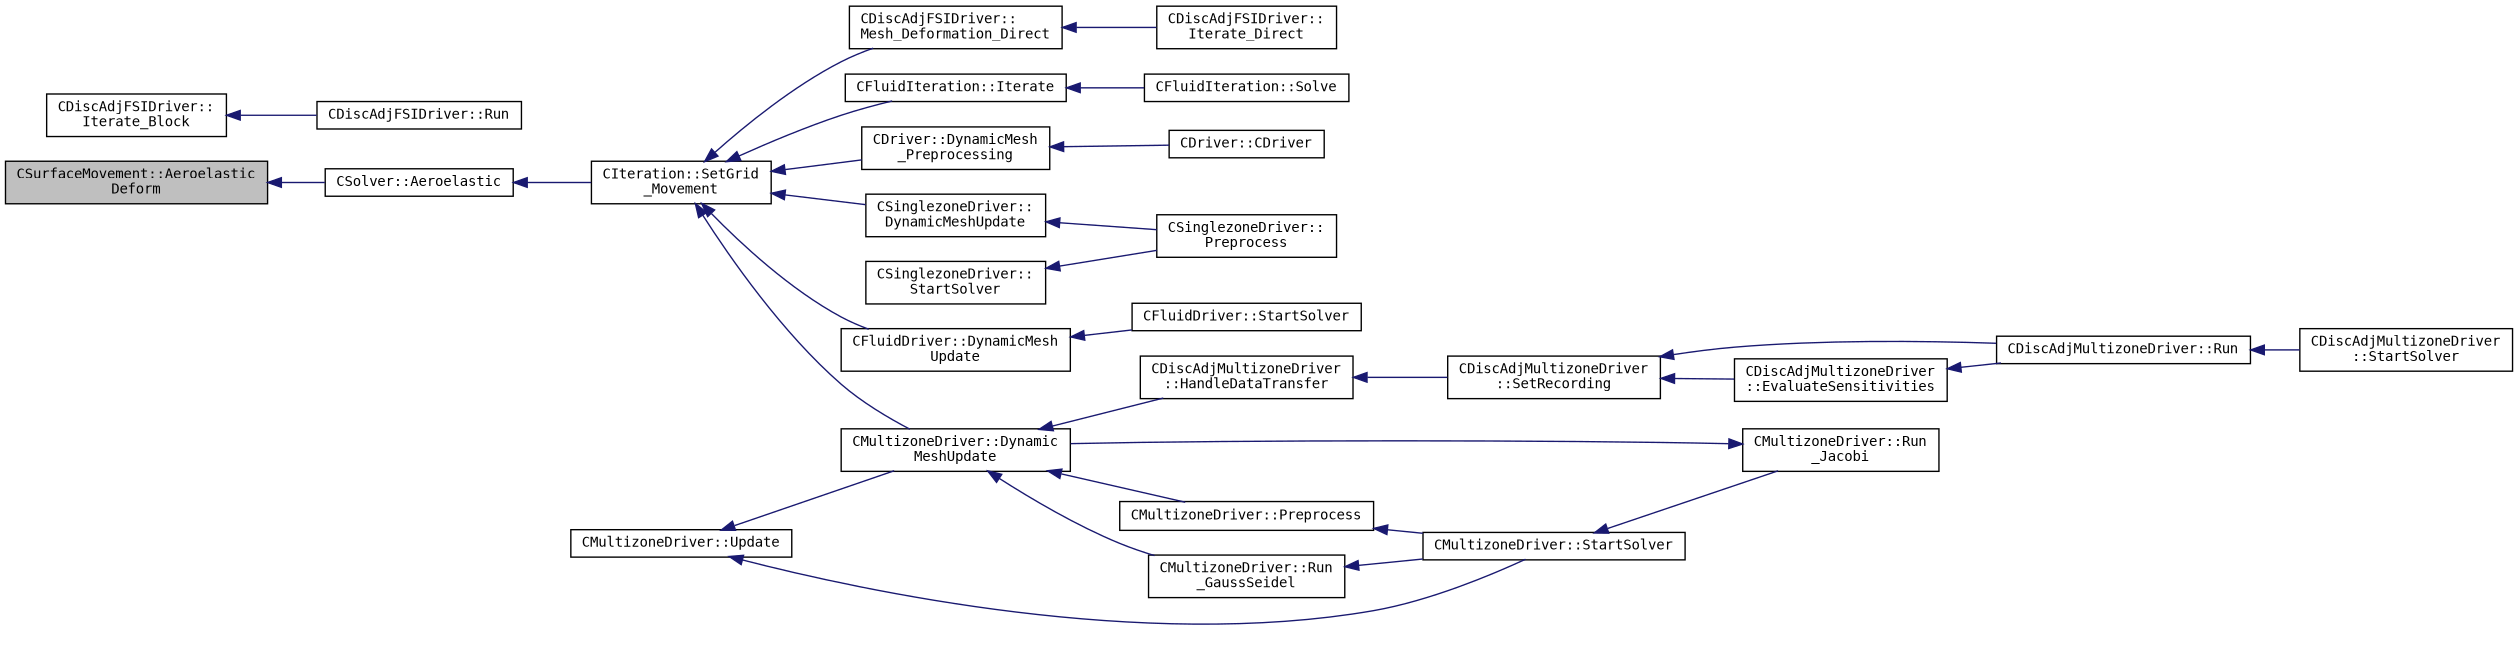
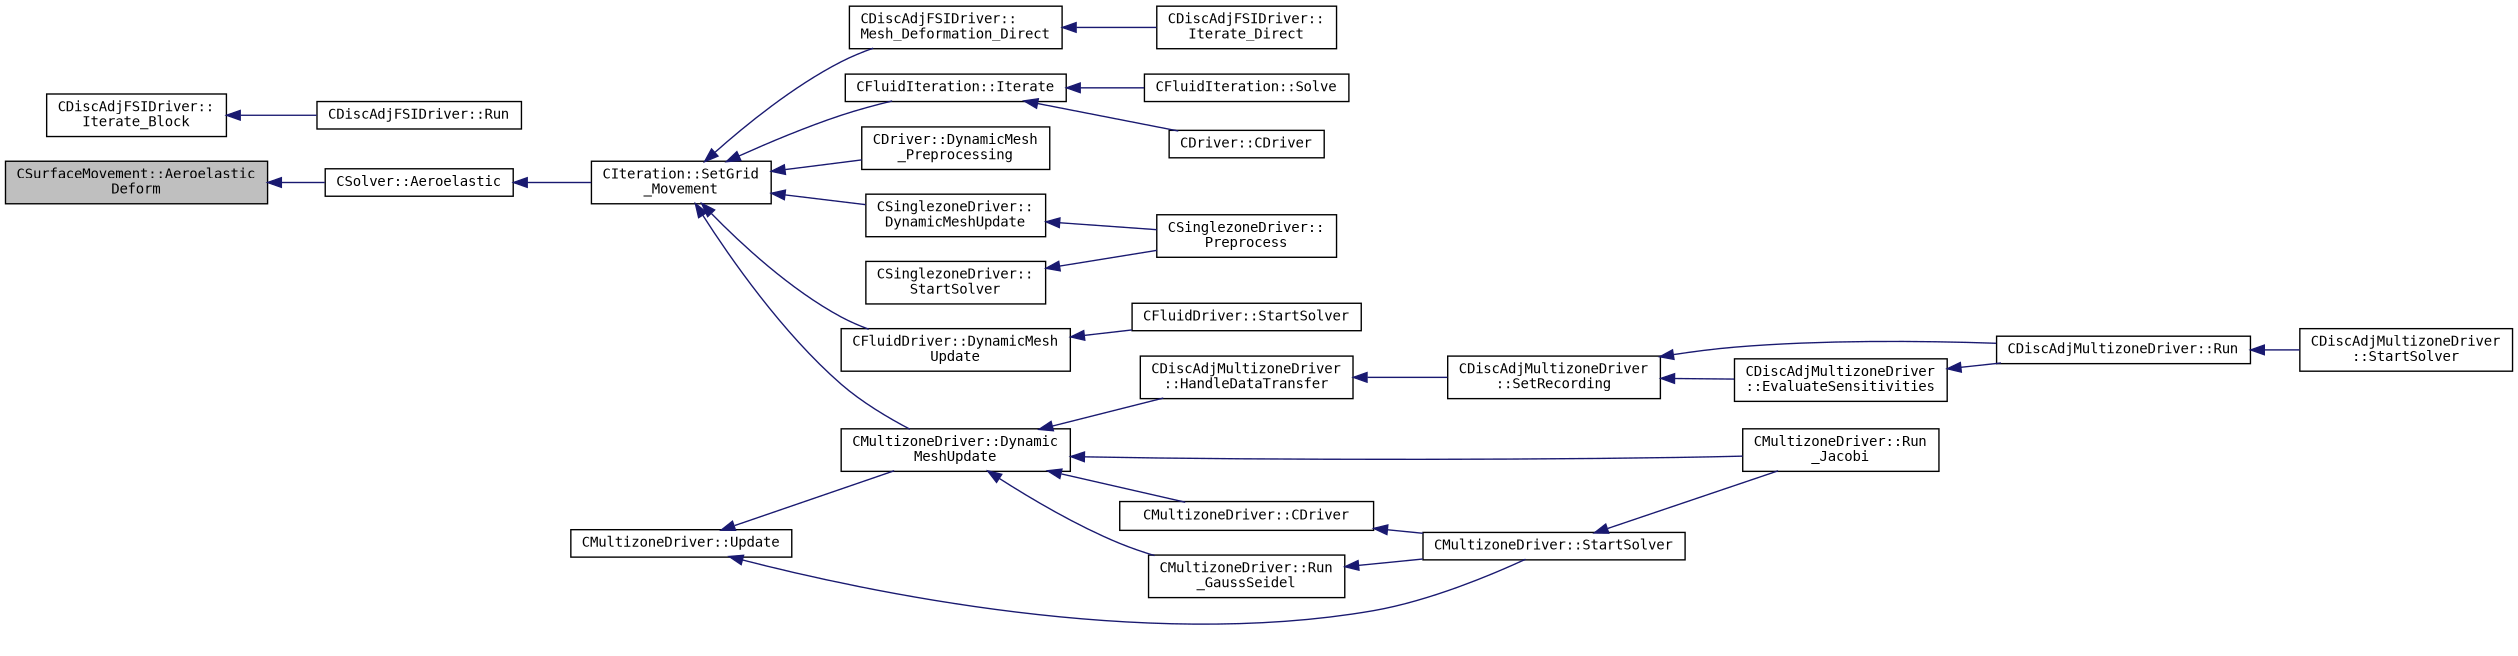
(1116, 146) -> (1108, 117)
(1400, 441) -> (1414, 459)
(1247, 516) -> (1247, 516)
